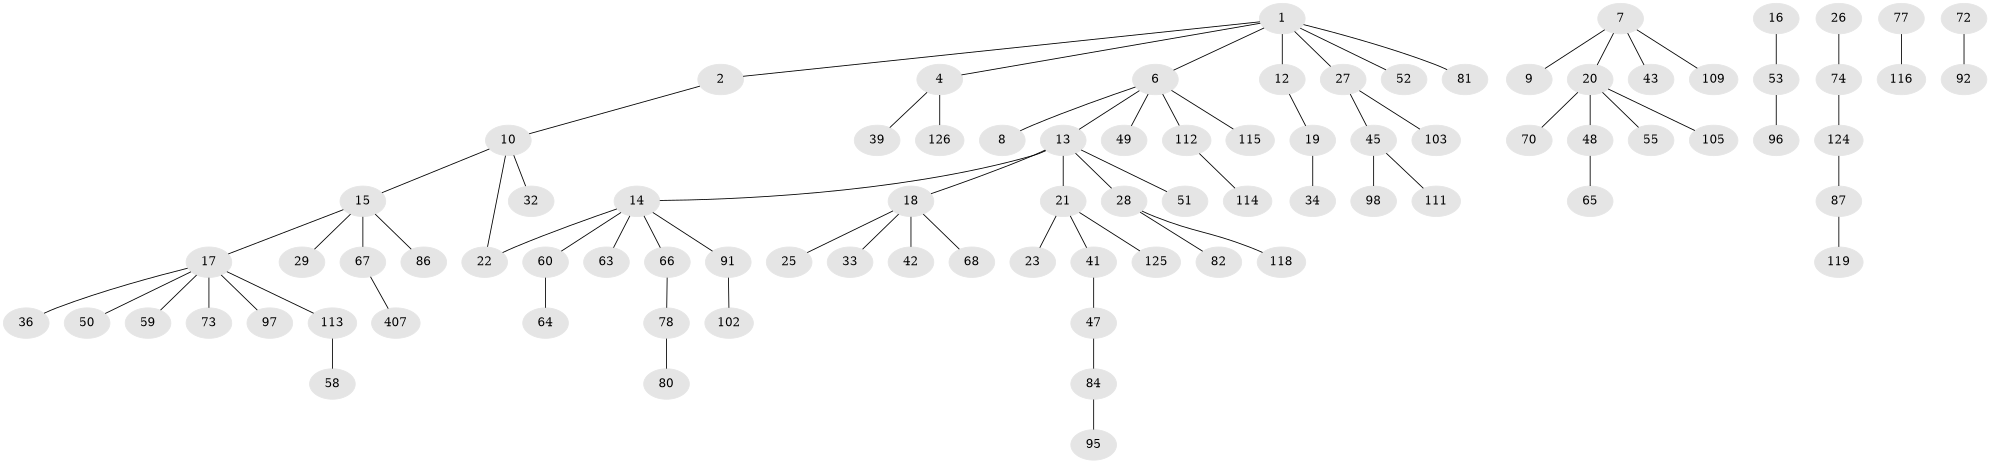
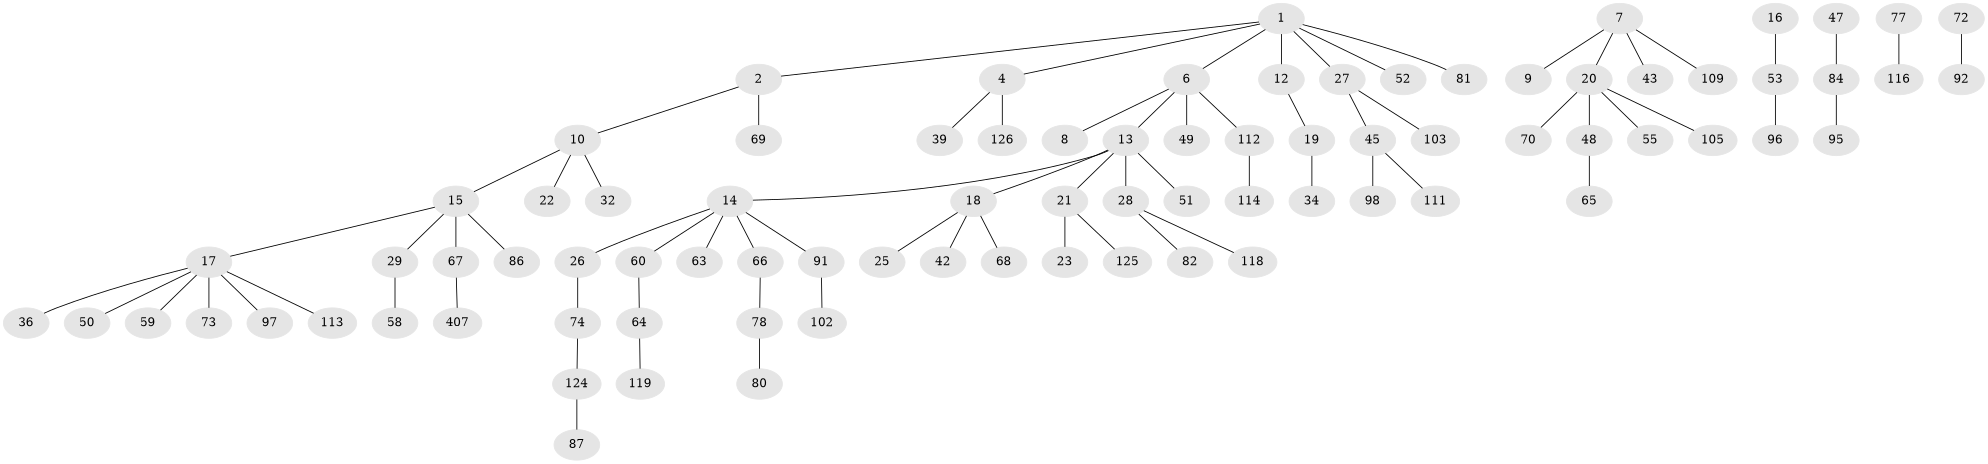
none -> (759, 140)
(1250, 140) -> none
(559, 230) -> (652, 230)
(1839, 232) -> (640, 354)
(850, 262) -> none
(1094, 262) -> none
(332, 354) -> (395, 293)
